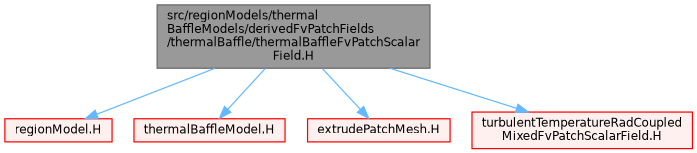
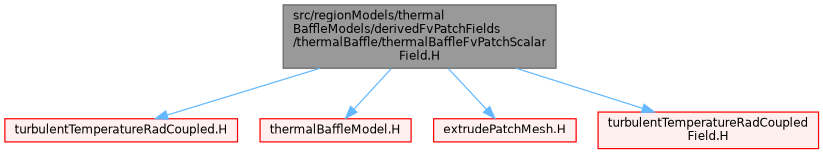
(58, 130) -> (121, 130)
(582, 130) -> (708, 130)
